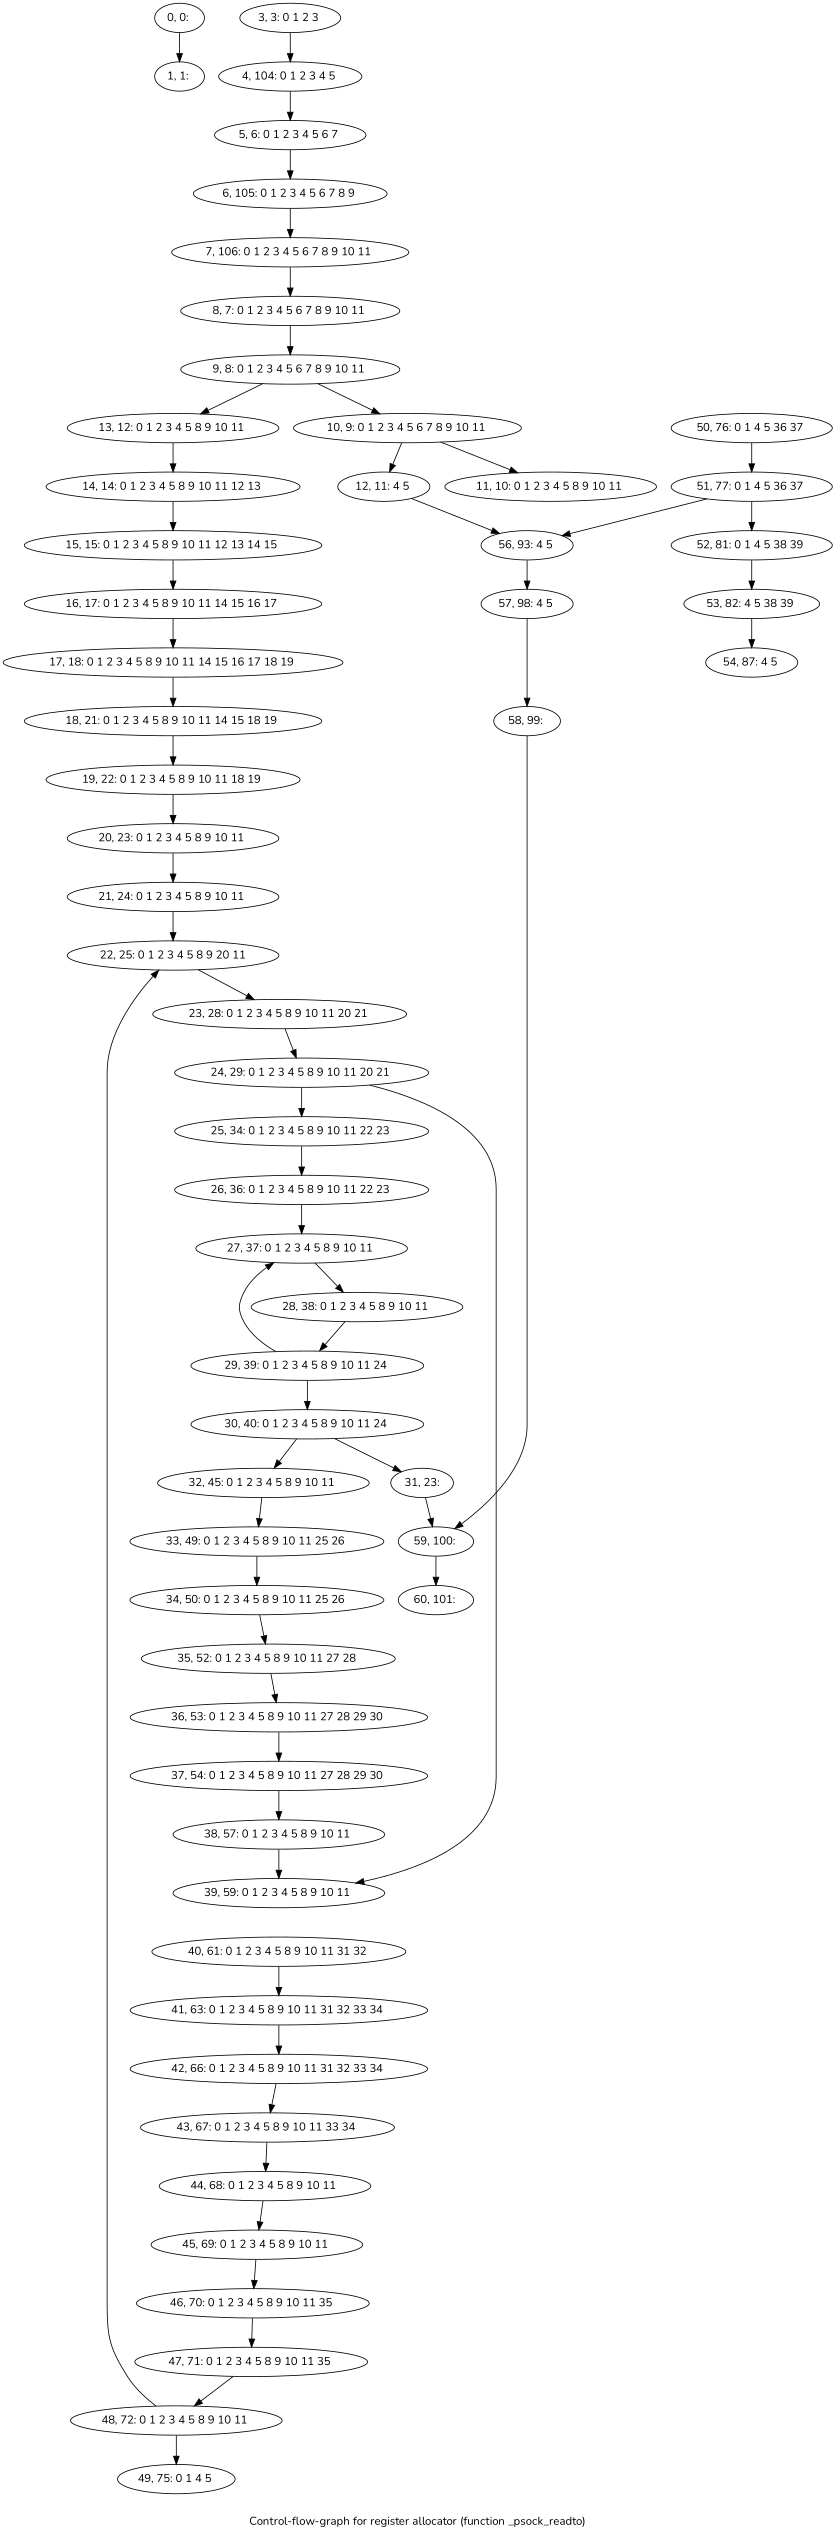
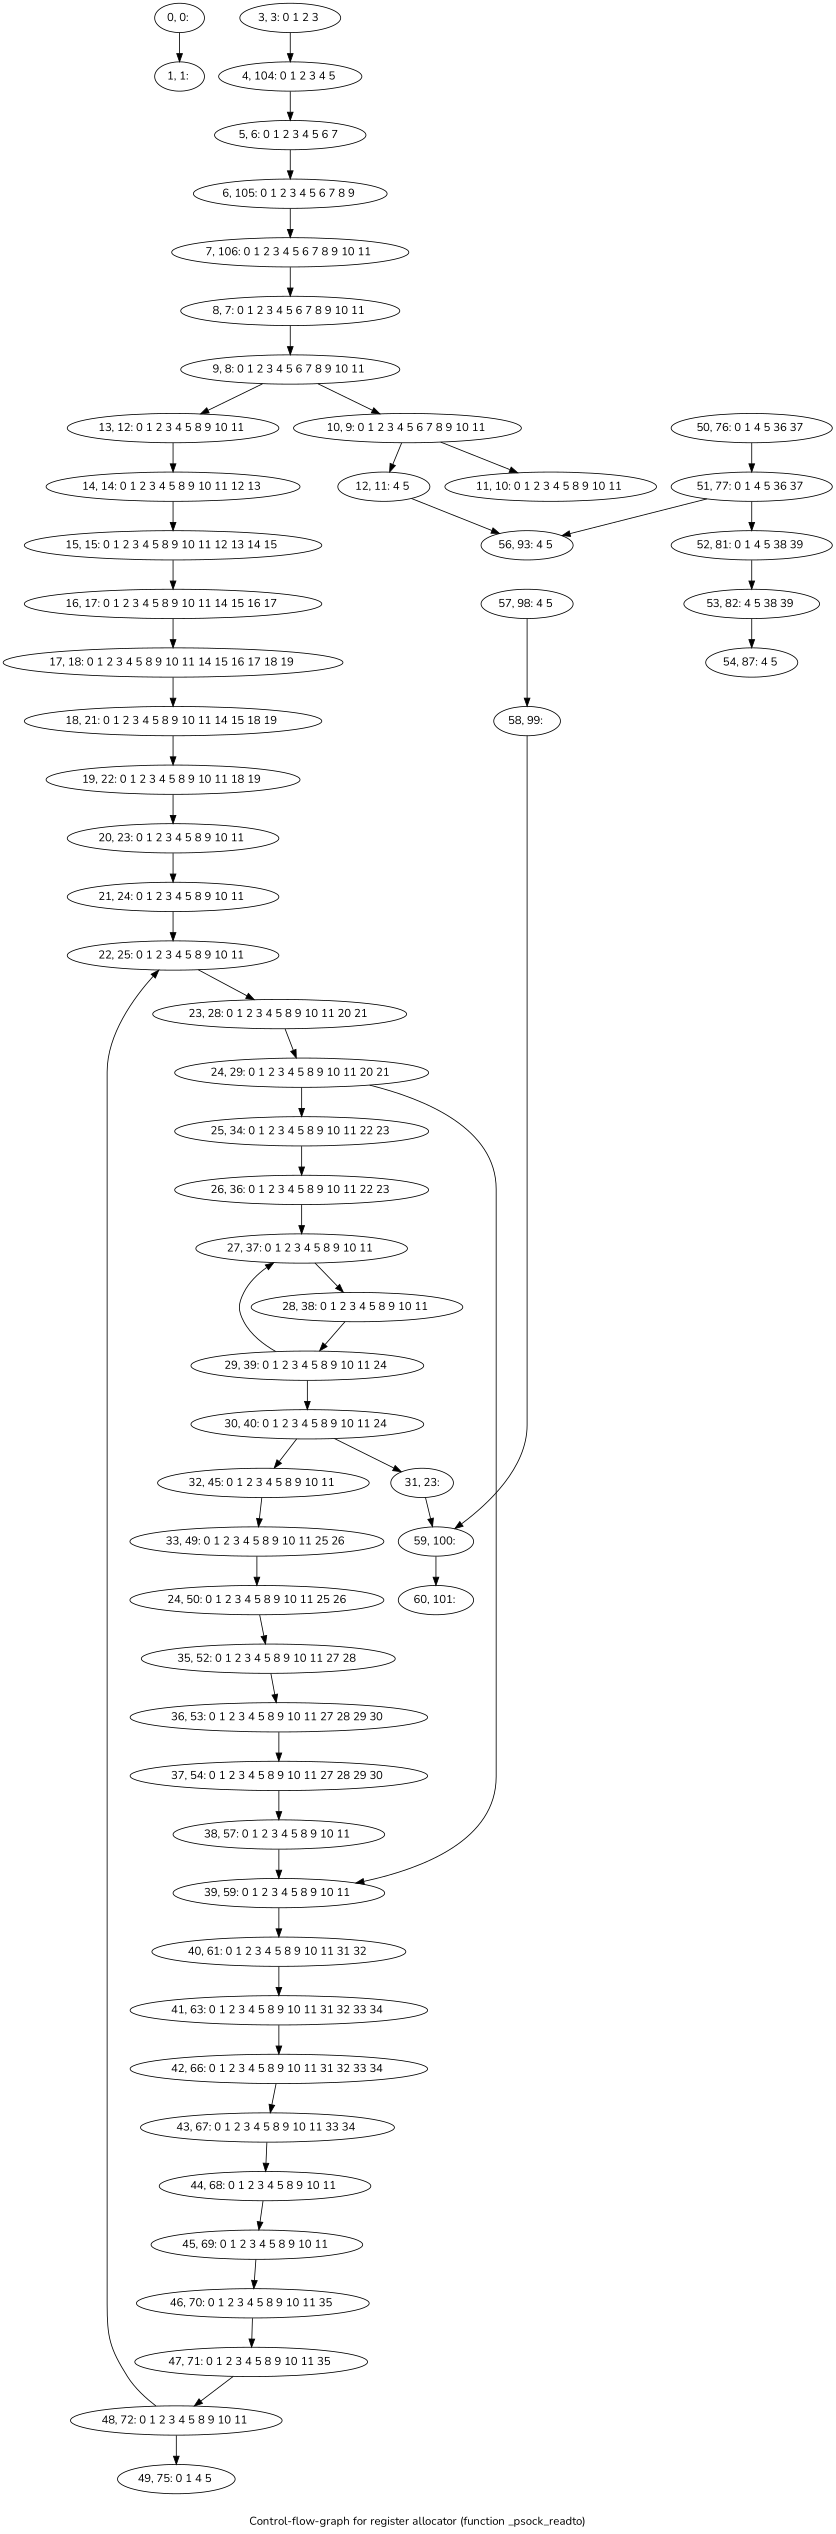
(527, 571) -> none
(173, 956) -> (173, 956)
(257, 1600) -> (257, 1600)
none -> (279, 1918)
